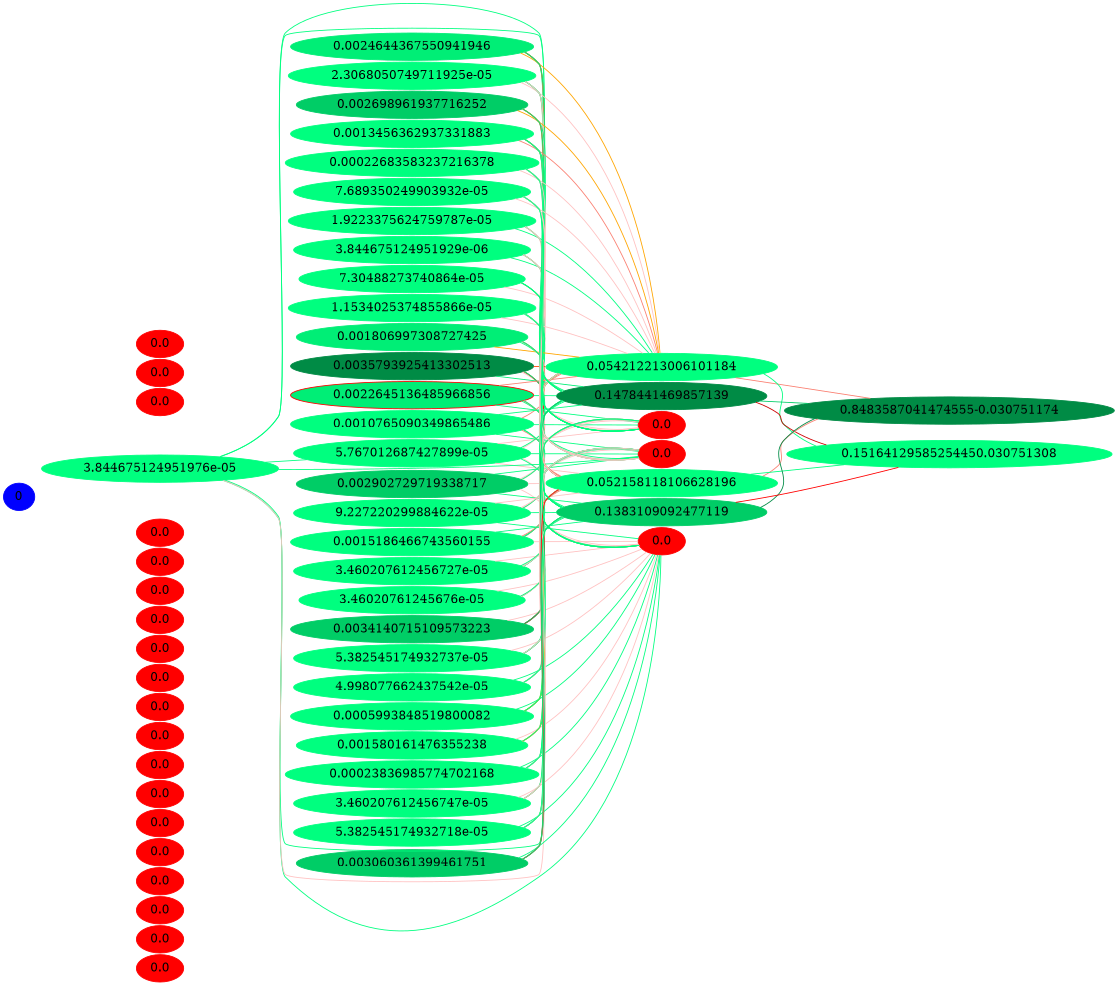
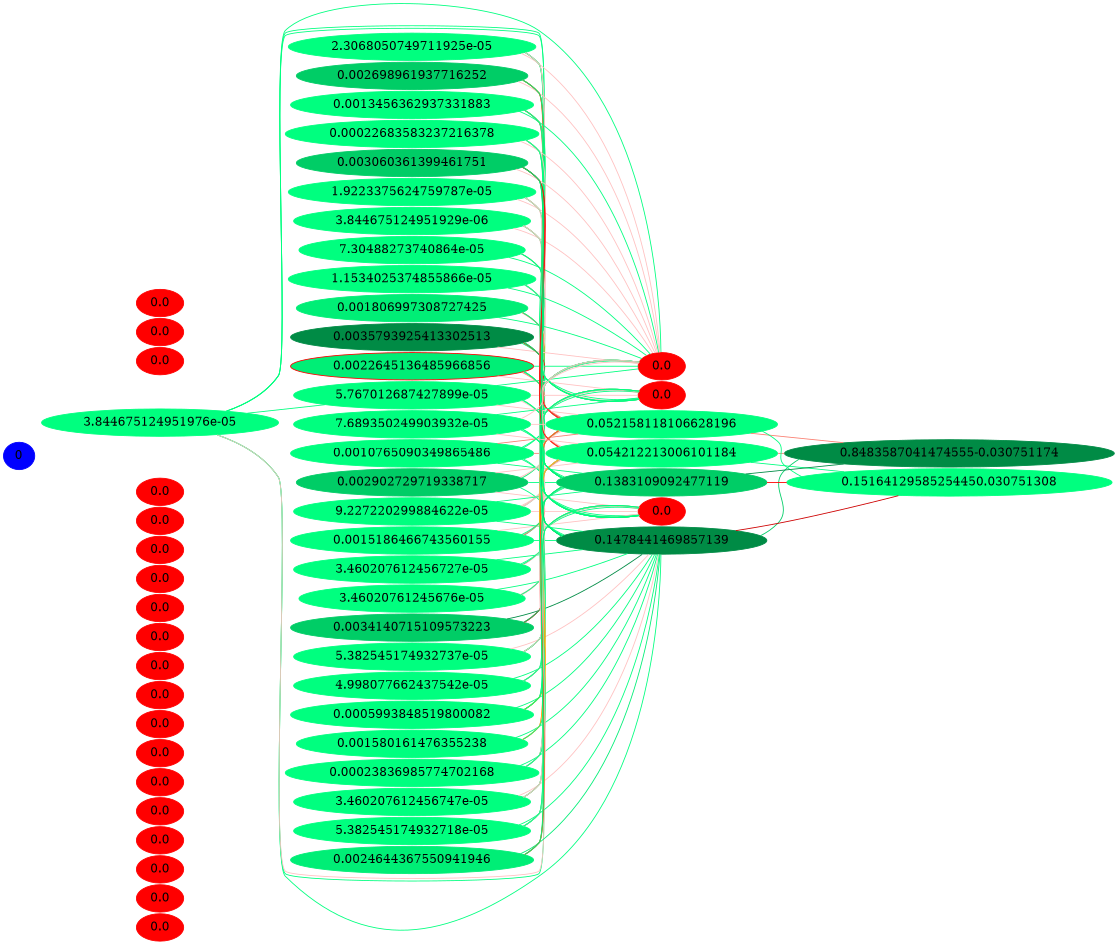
none -> (542, 306)
